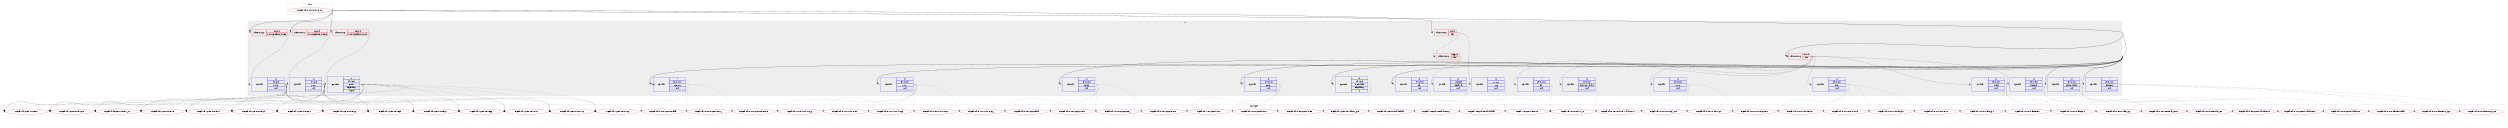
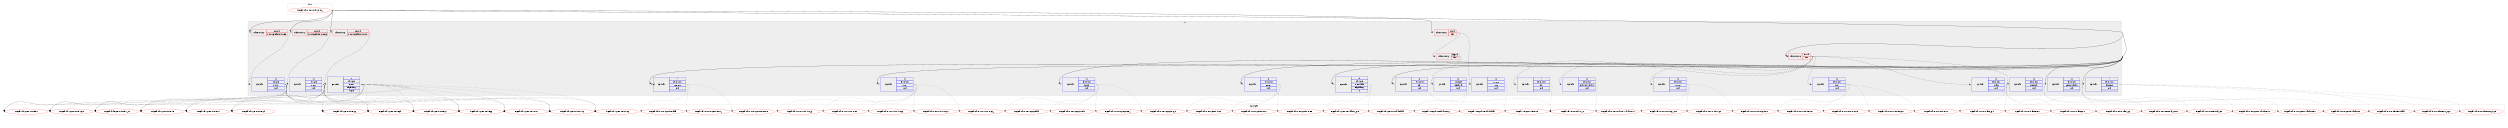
(299, 112) -> none
(1163, 112) -> (1163, 112)
(1209, 112) -> (1209, 112)
